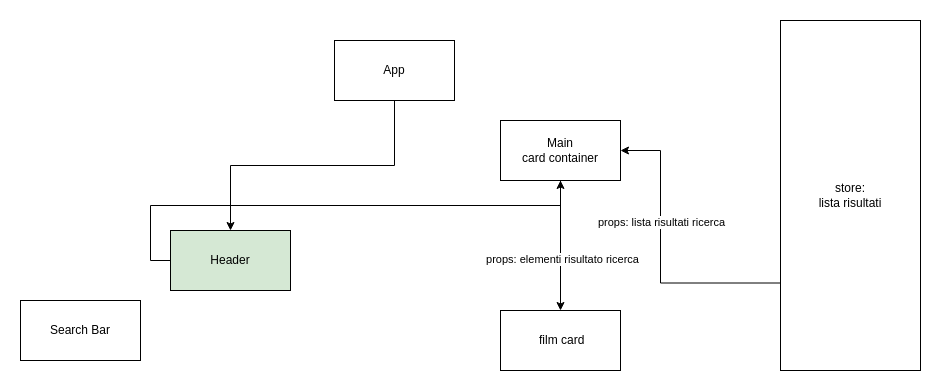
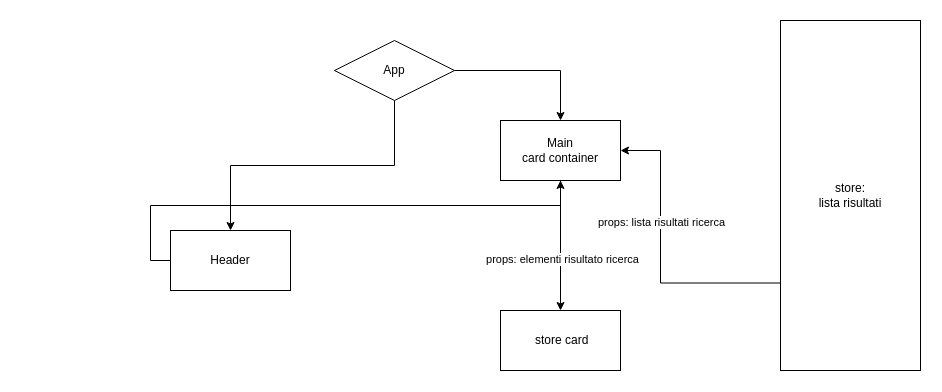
(395, 71) -> (395, 71)
none -> (529, 71)
(231, 261) -> (231, 261)
(81, 331) -> none
(561, 341) -> (561, 341)
